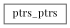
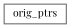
(35, 14) -> (35, 14)
